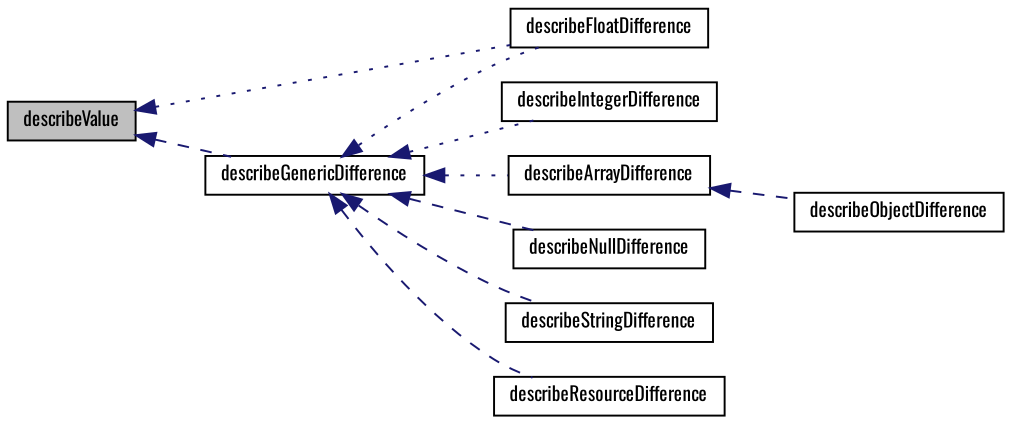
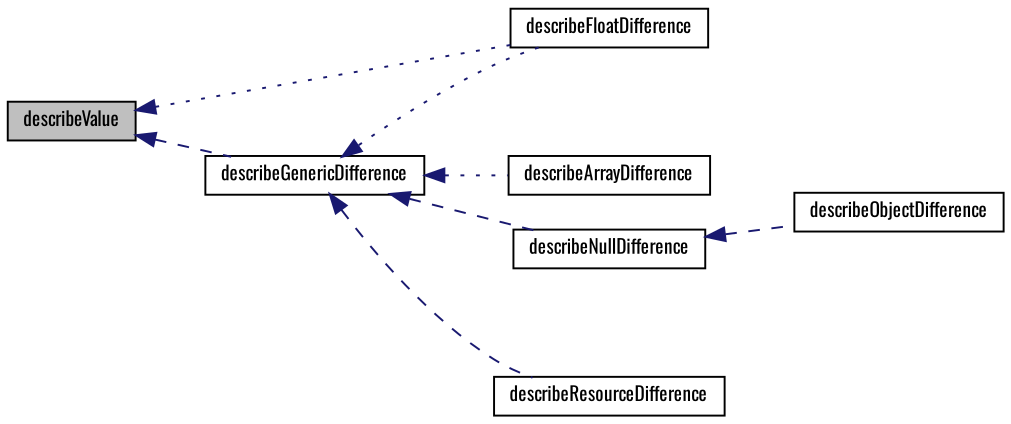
(609, 102) -> none
(762, 195) -> (760, 230)
(609, 323) -> none
